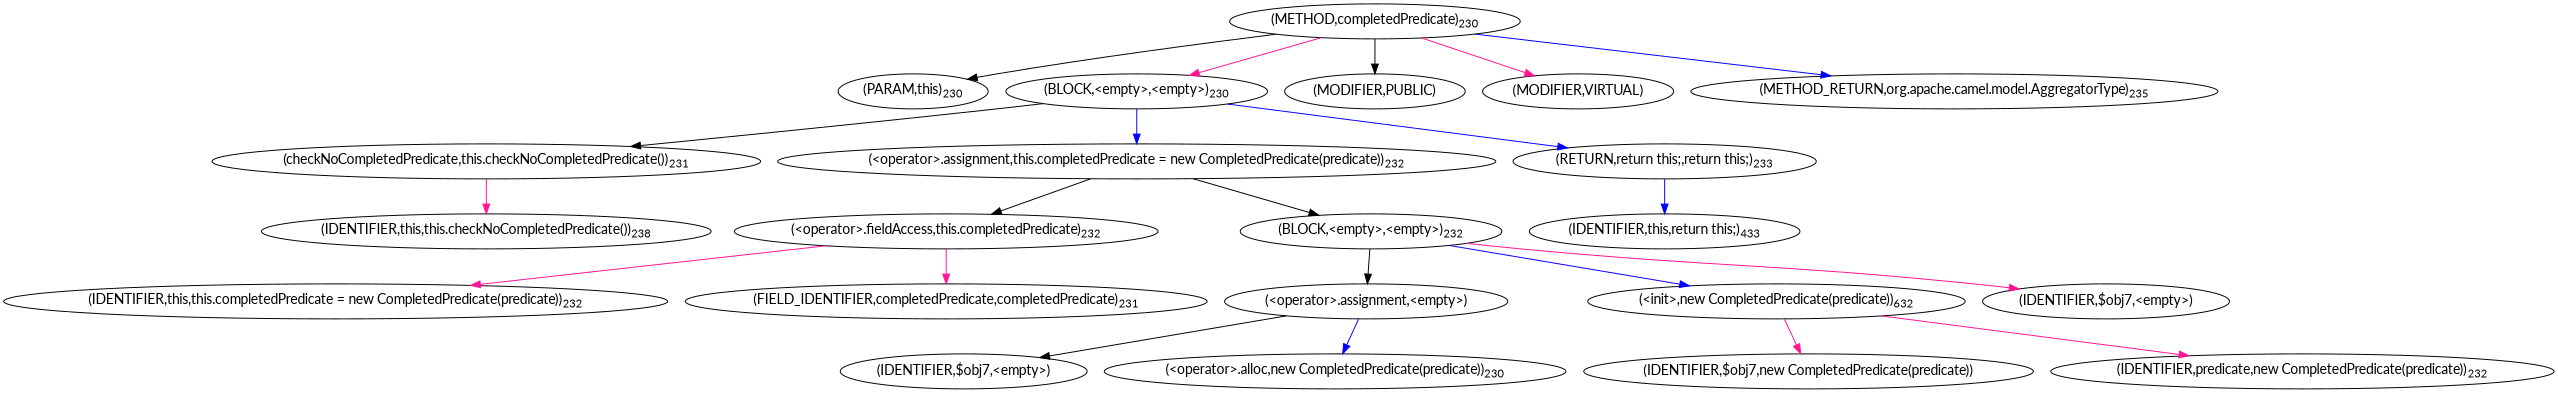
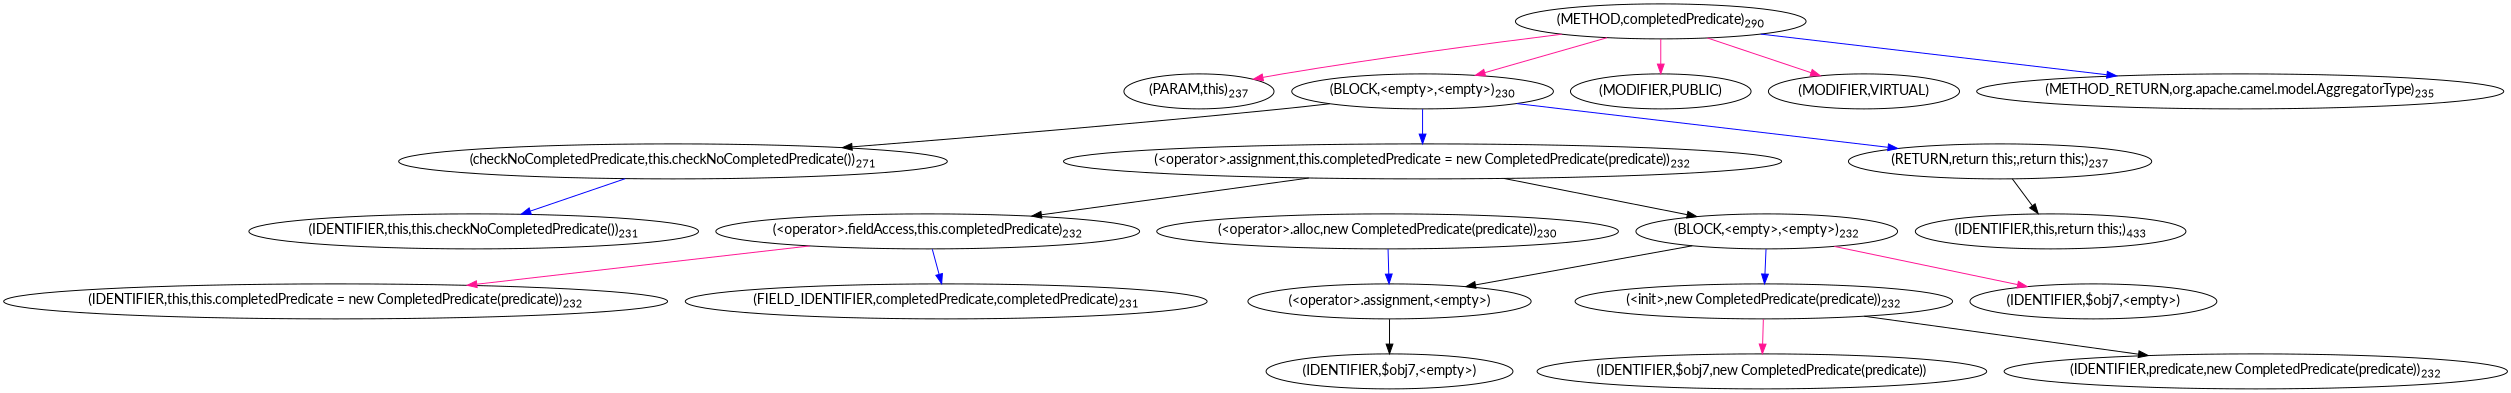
(1469, 20) -> (1755, 20)
(1375, 52) -> (1661, 52)
(1126, 54) -> (1412, 54)
(953, 90) -> (1239, 90)
(679, 160) -> (866, 160)
(1763, 160) -> (2099, 160)
(486, 192) -> (578, 195)
(1665, 192) -> (2022, 192)
(641, 230) -> (629, 230)
(946, 262) -> (936, 262)
(1904, 300) -> (1891, 300)
(1353, 332) -> (1388, 262)
(2030, 335) -> (2001, 335)
